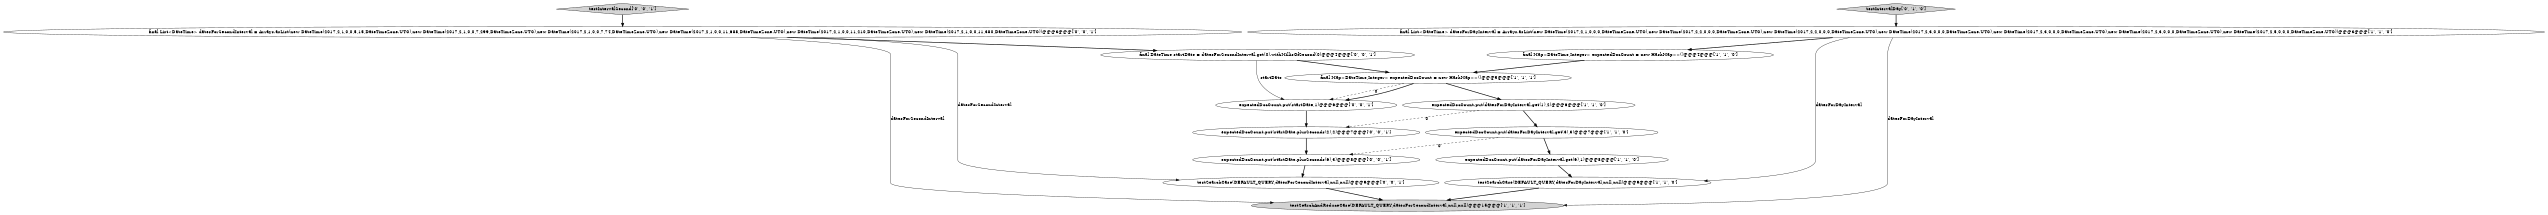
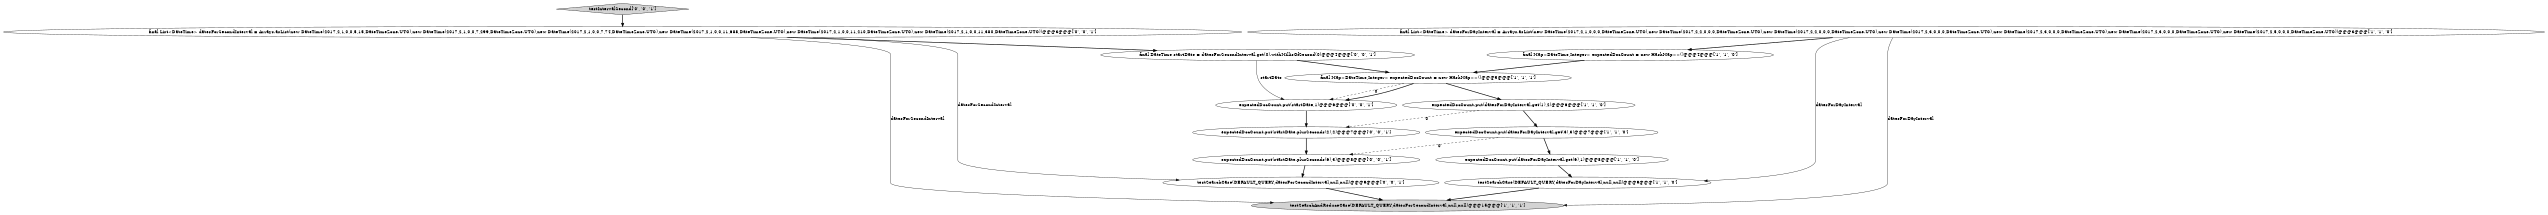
(1896, 9) -> none
